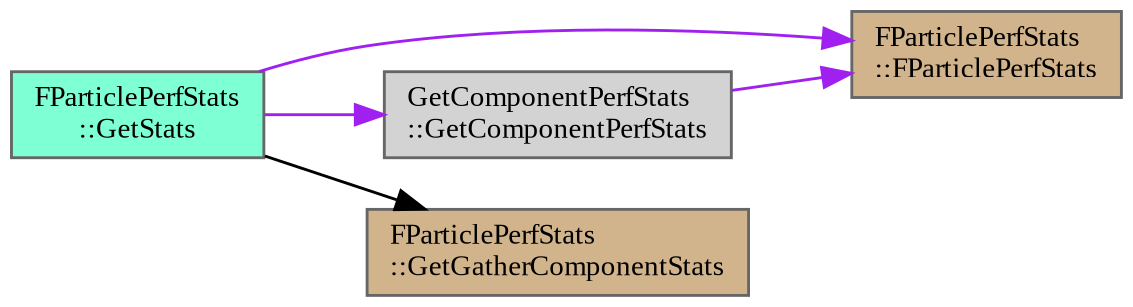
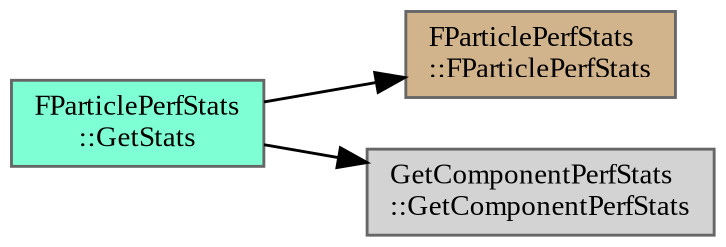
(539, 31) -> (320, 92)
(777, 84) -> none
(310, 115) -> (301, 151)
(558, 252) -> none
